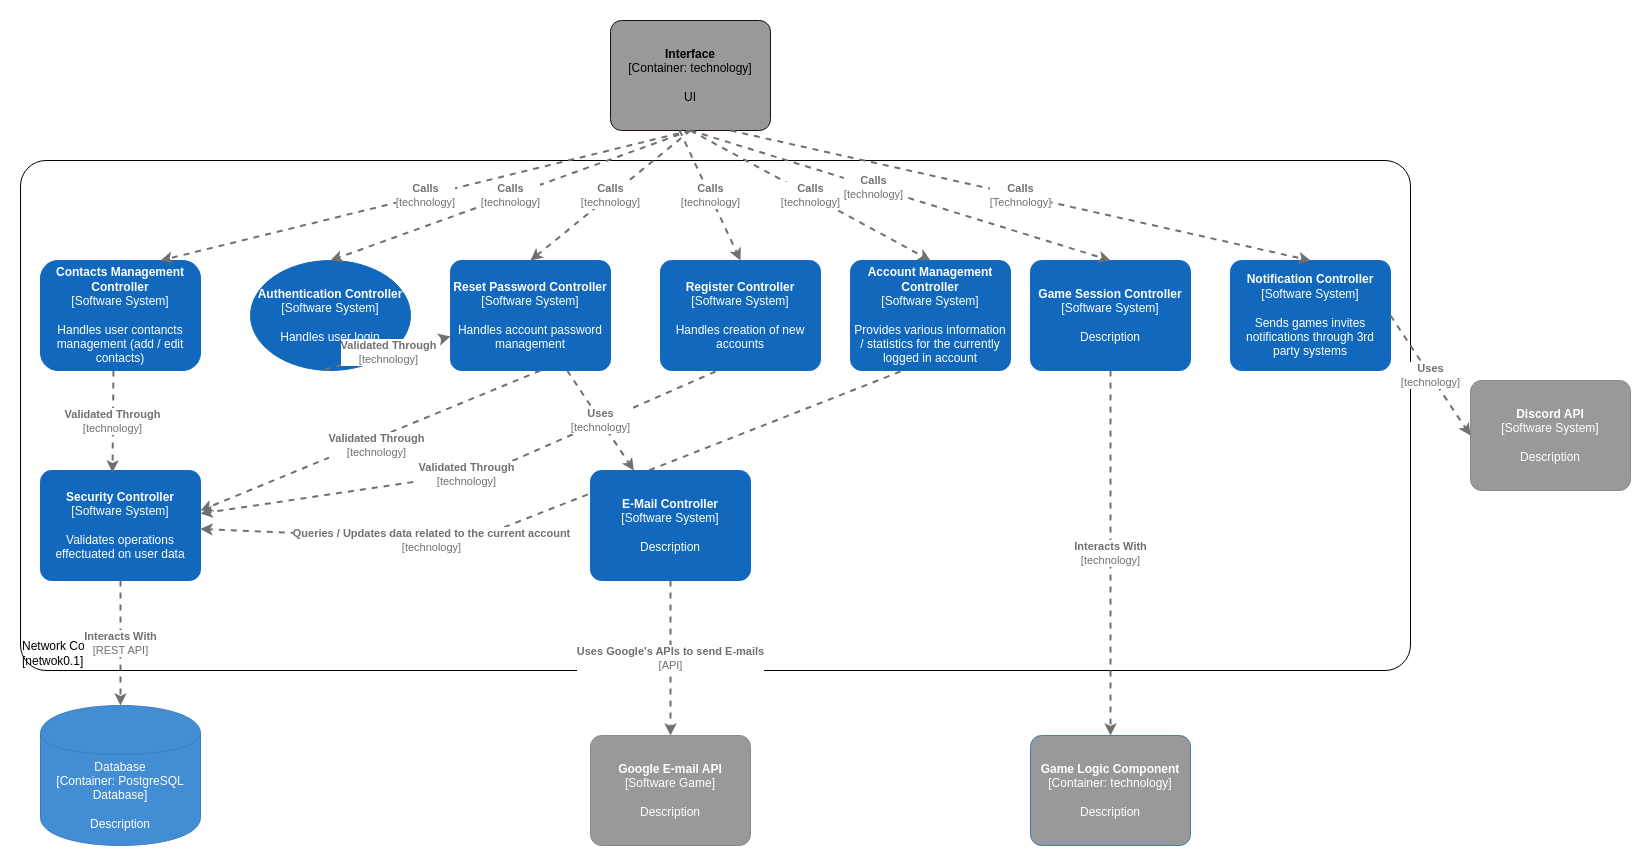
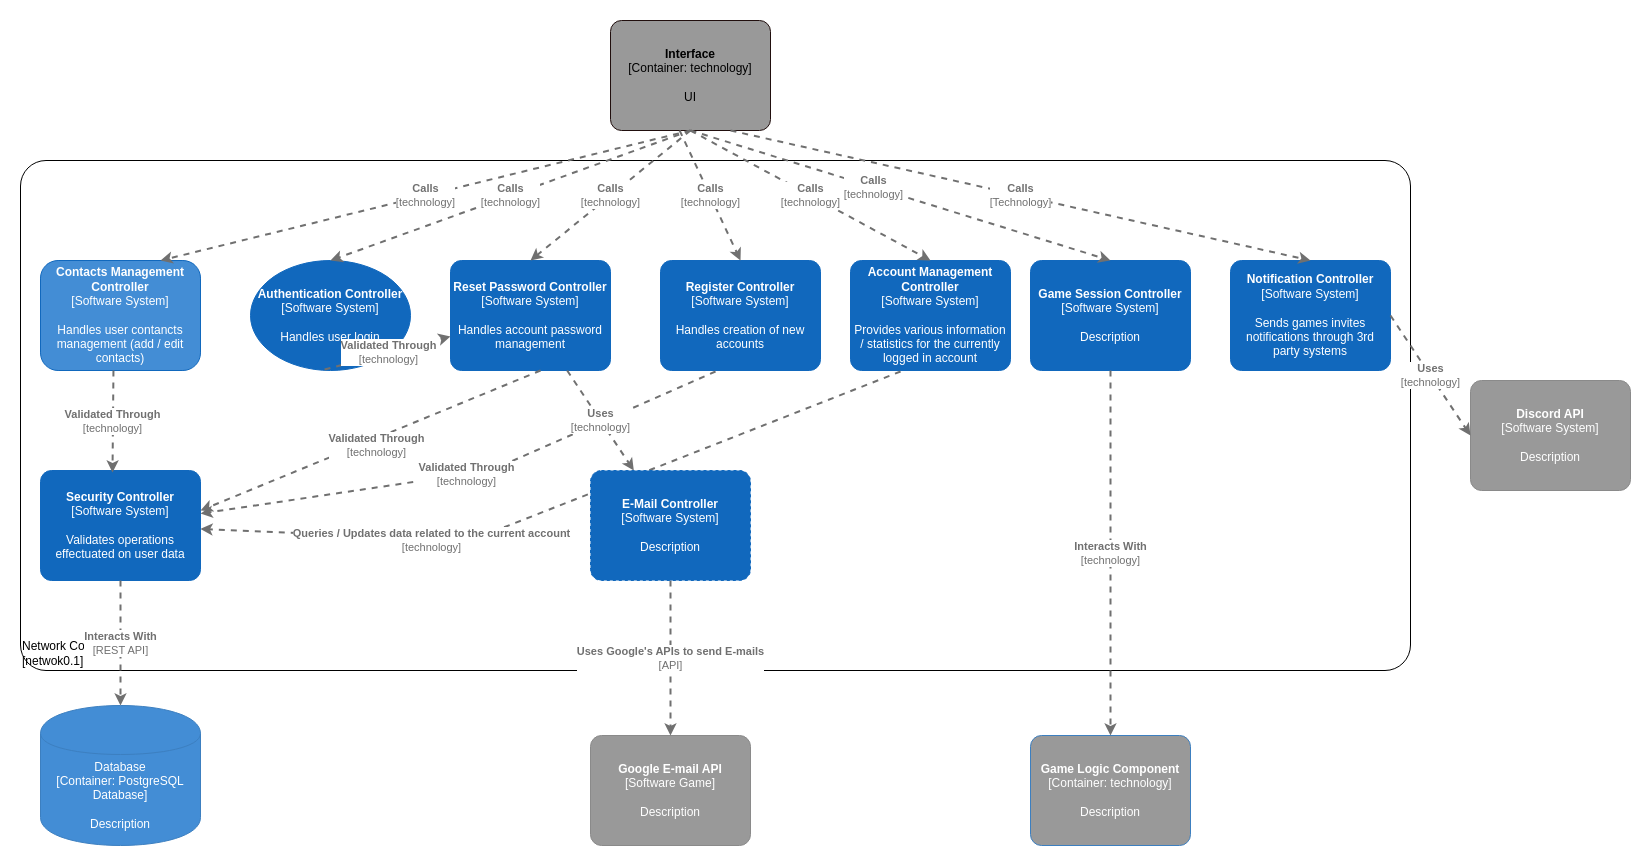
(121, 316) -> (121, 316)
(671, 526) -> (671, 526)
